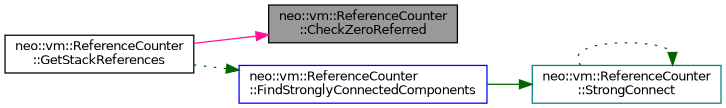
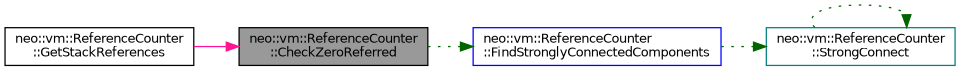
(210, 67) -> (444, 47)
(503, 84) -> (737, 47)
